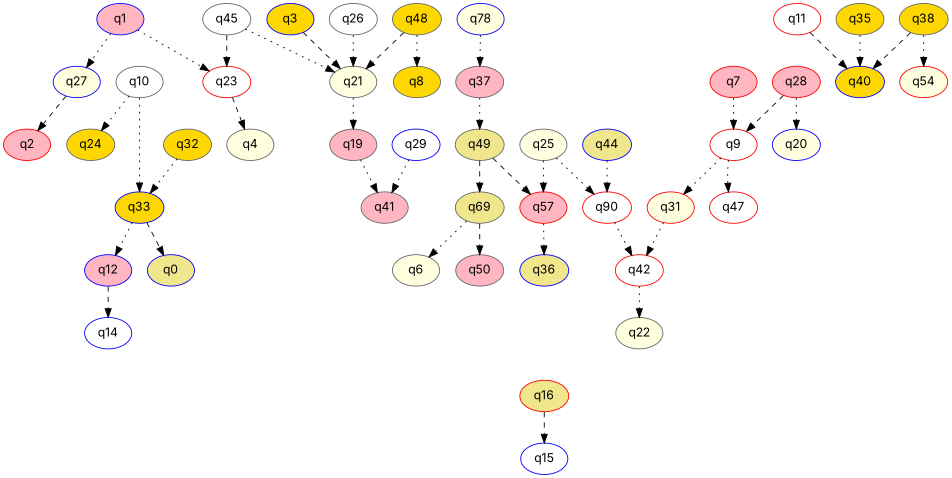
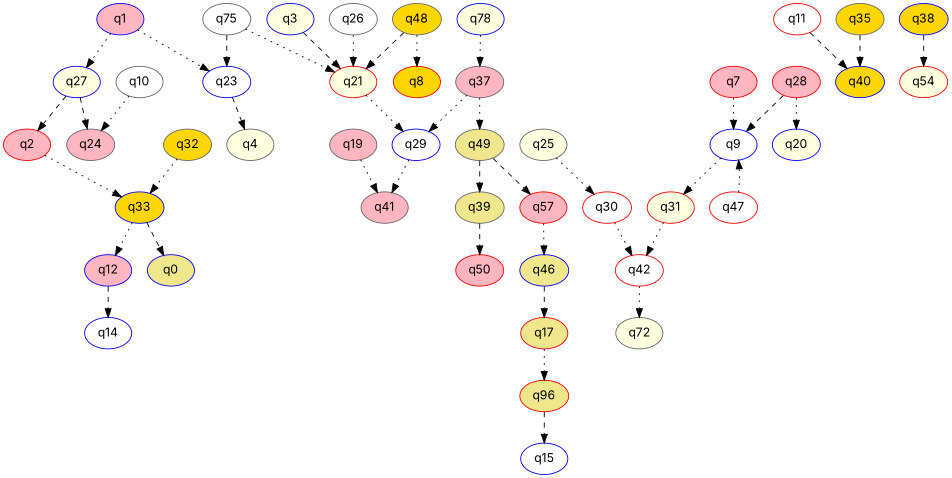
(227, 19) -> (227, 19)
(290, 19) -> (290, 19)
(924, 19) -> (924, 19)
(860, 46) -> (860, 46)
(924, 46) -> (924, 46)
(895, 47) -> none
(227, 82) -> (227, 82)
(353, 82) -> (353, 82)
(417, 82) -> (417, 82)
none -> (83, 109)
(353, 109) -> (381, 110)
none -> (451, 110)
(140, 140) -> (79, 174)
(91, 145) -> (91, 145)
(607, 145) -> none
(734, 145) -> (734, 145)
(543, 172) -> none
(728, 172) -> (739, 180)
(480, 208) -> (480, 208)
(607, 208) -> (607, 208)
(416, 270) -> none
(480, 270) -> (480, 270)
(544, 270) -> (544, 270)
none -> (544, 333)
(639, 333) -> (639, 333)
(544, 396) -> (544, 396)
